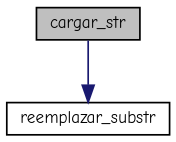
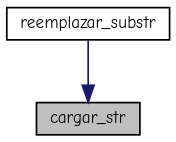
(88, 63) -> (88, 63)
